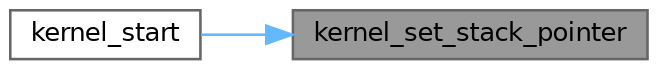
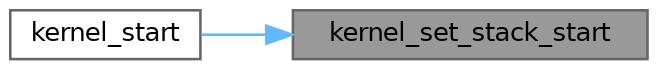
(470, 35) -> (470, 35)
